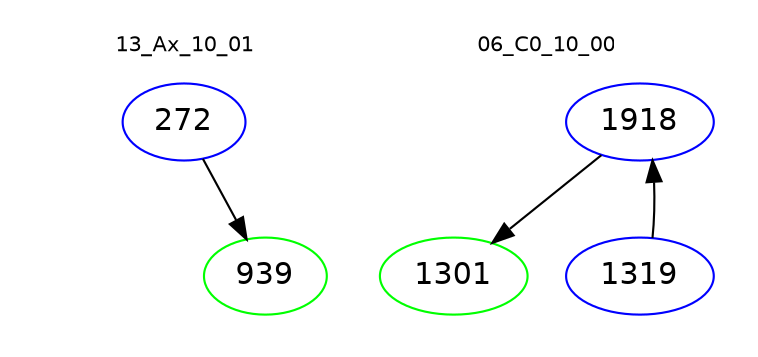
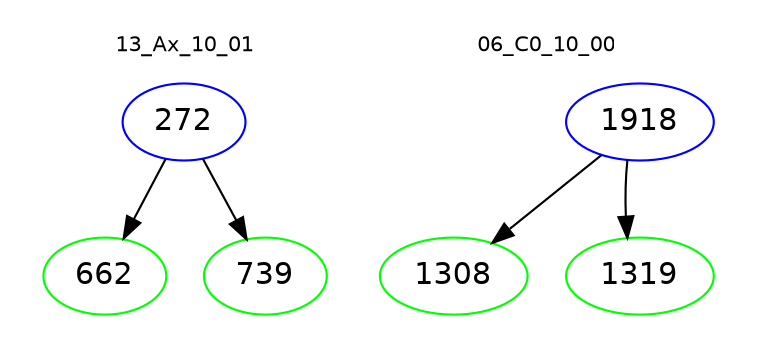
(654, 210) -> (626, 188)
none -> (105, 276)
(265, 276) -> (265, 276)
(454, 276) -> (454, 276)
(640, 276) -> (640, 276)
